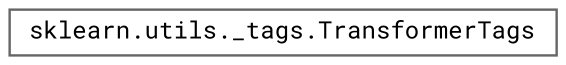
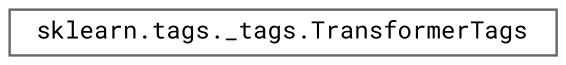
(283, 33) -> (283, 33)
